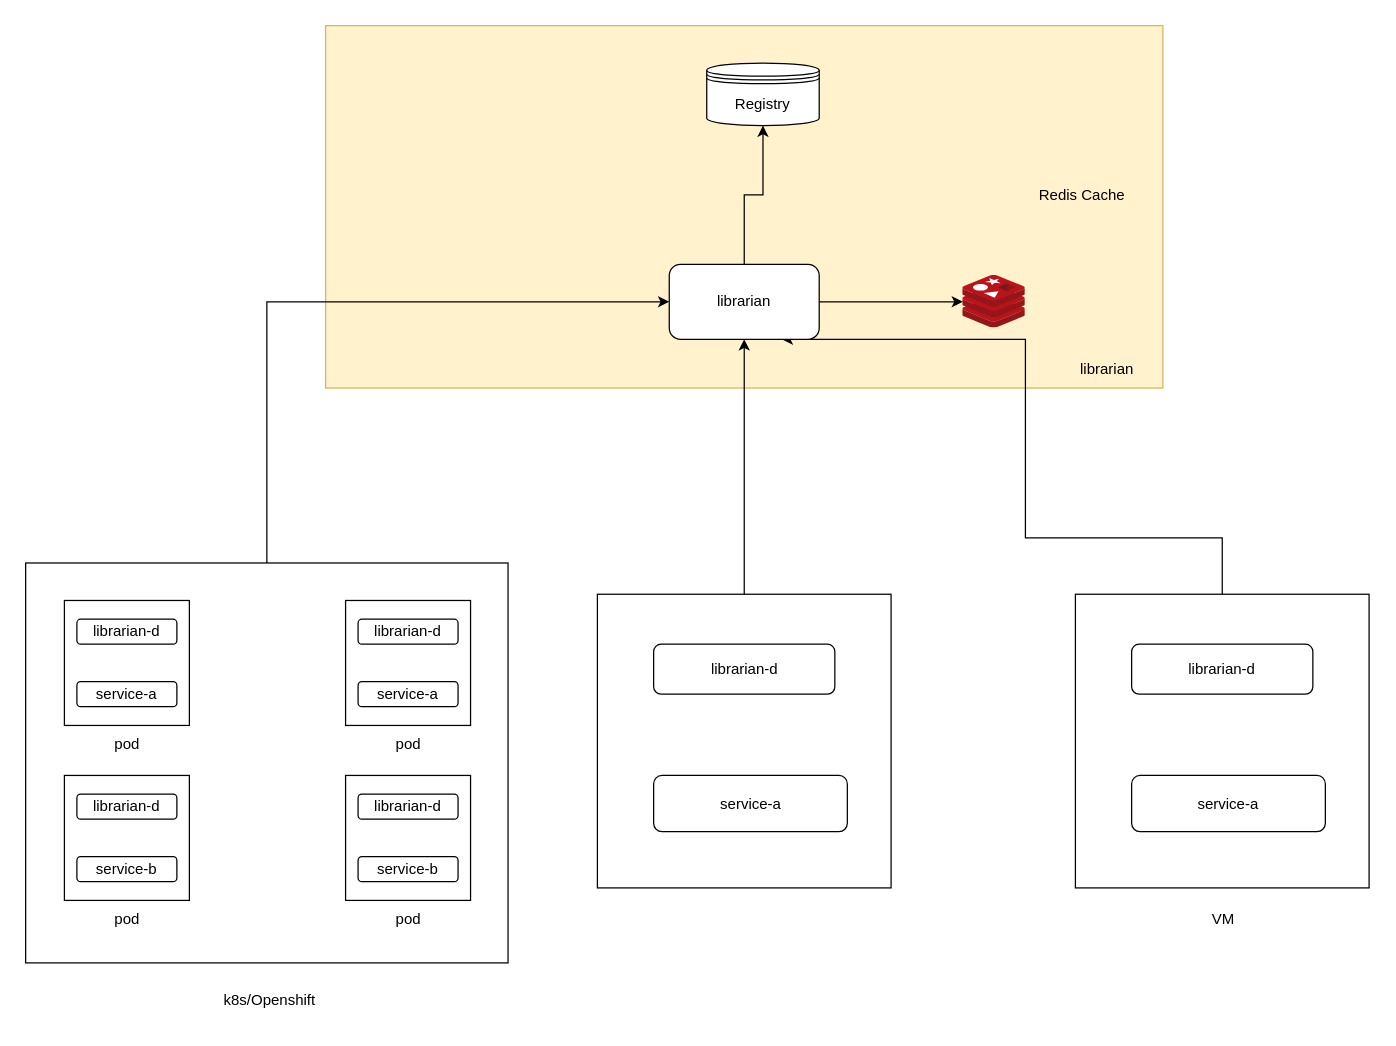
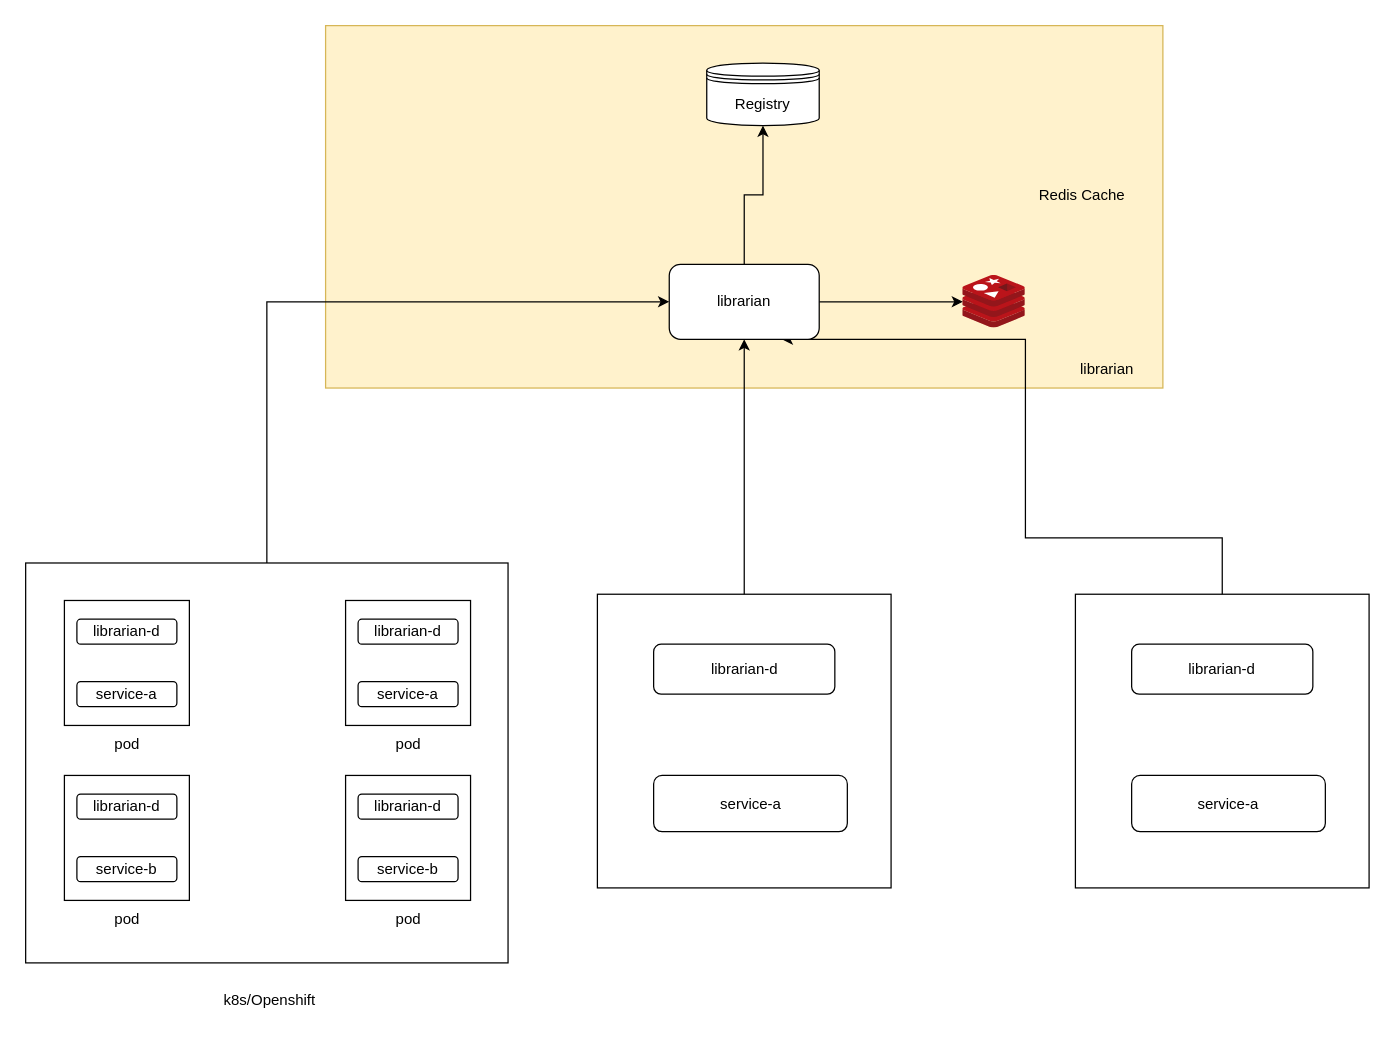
(1223, 919) -> none
